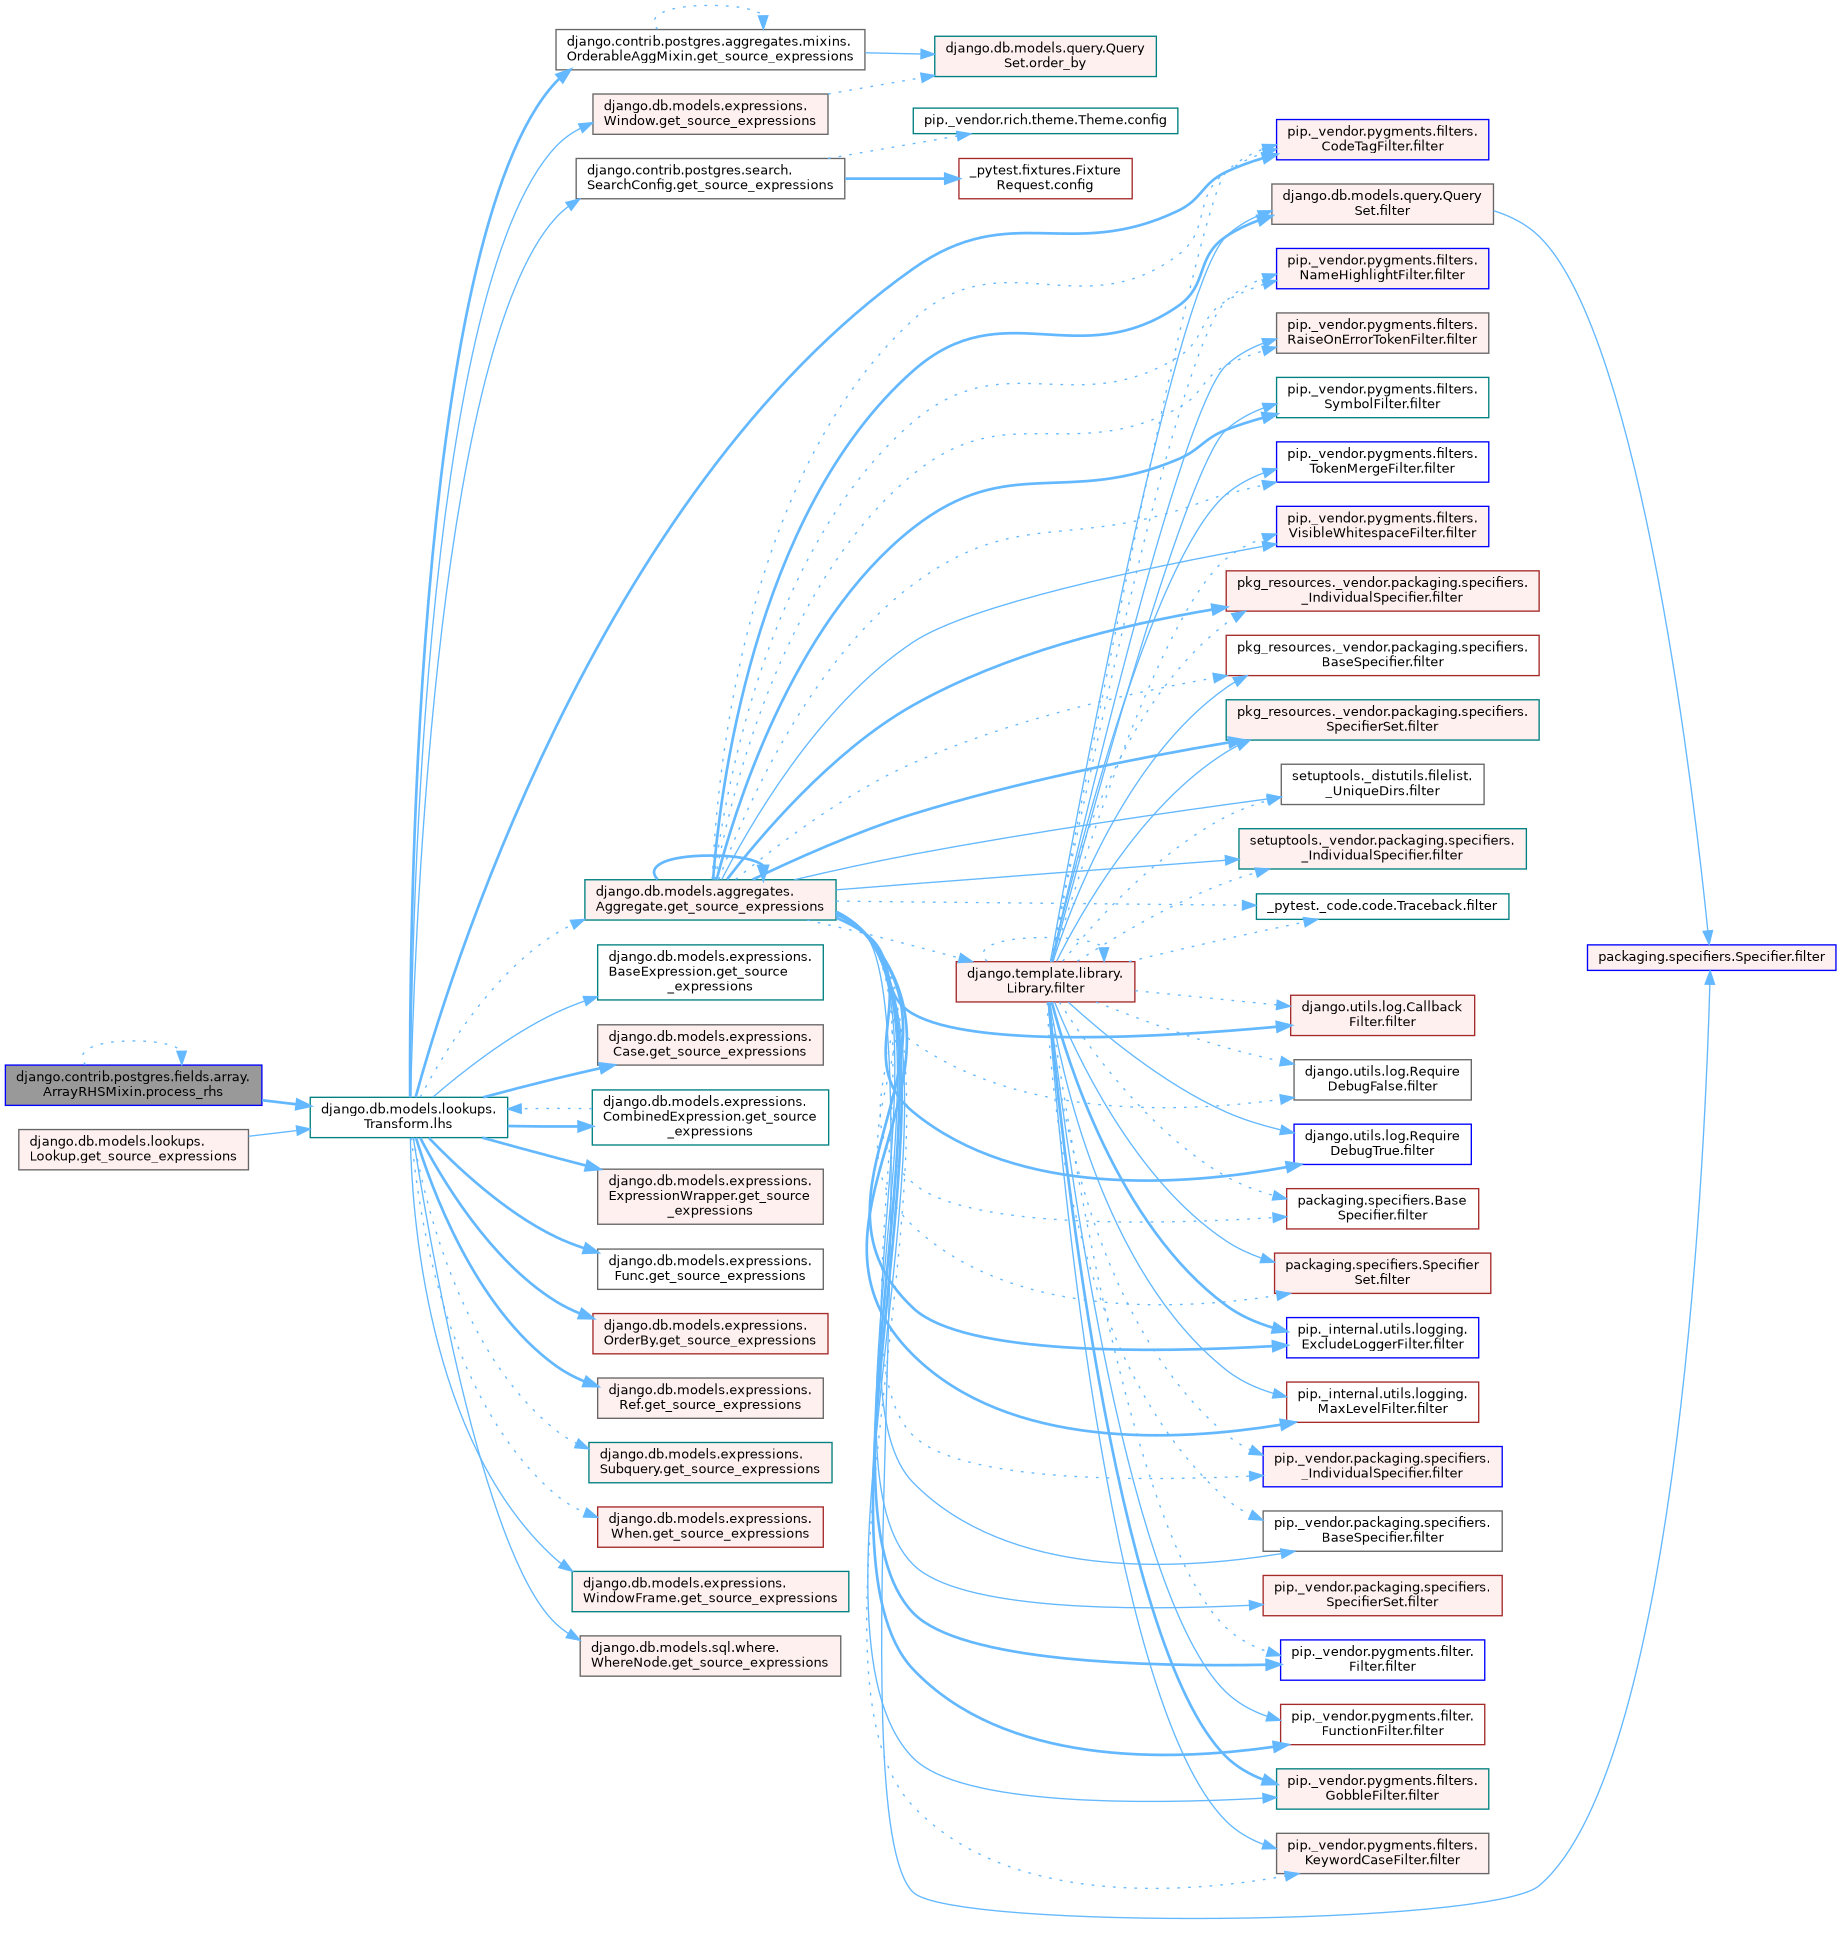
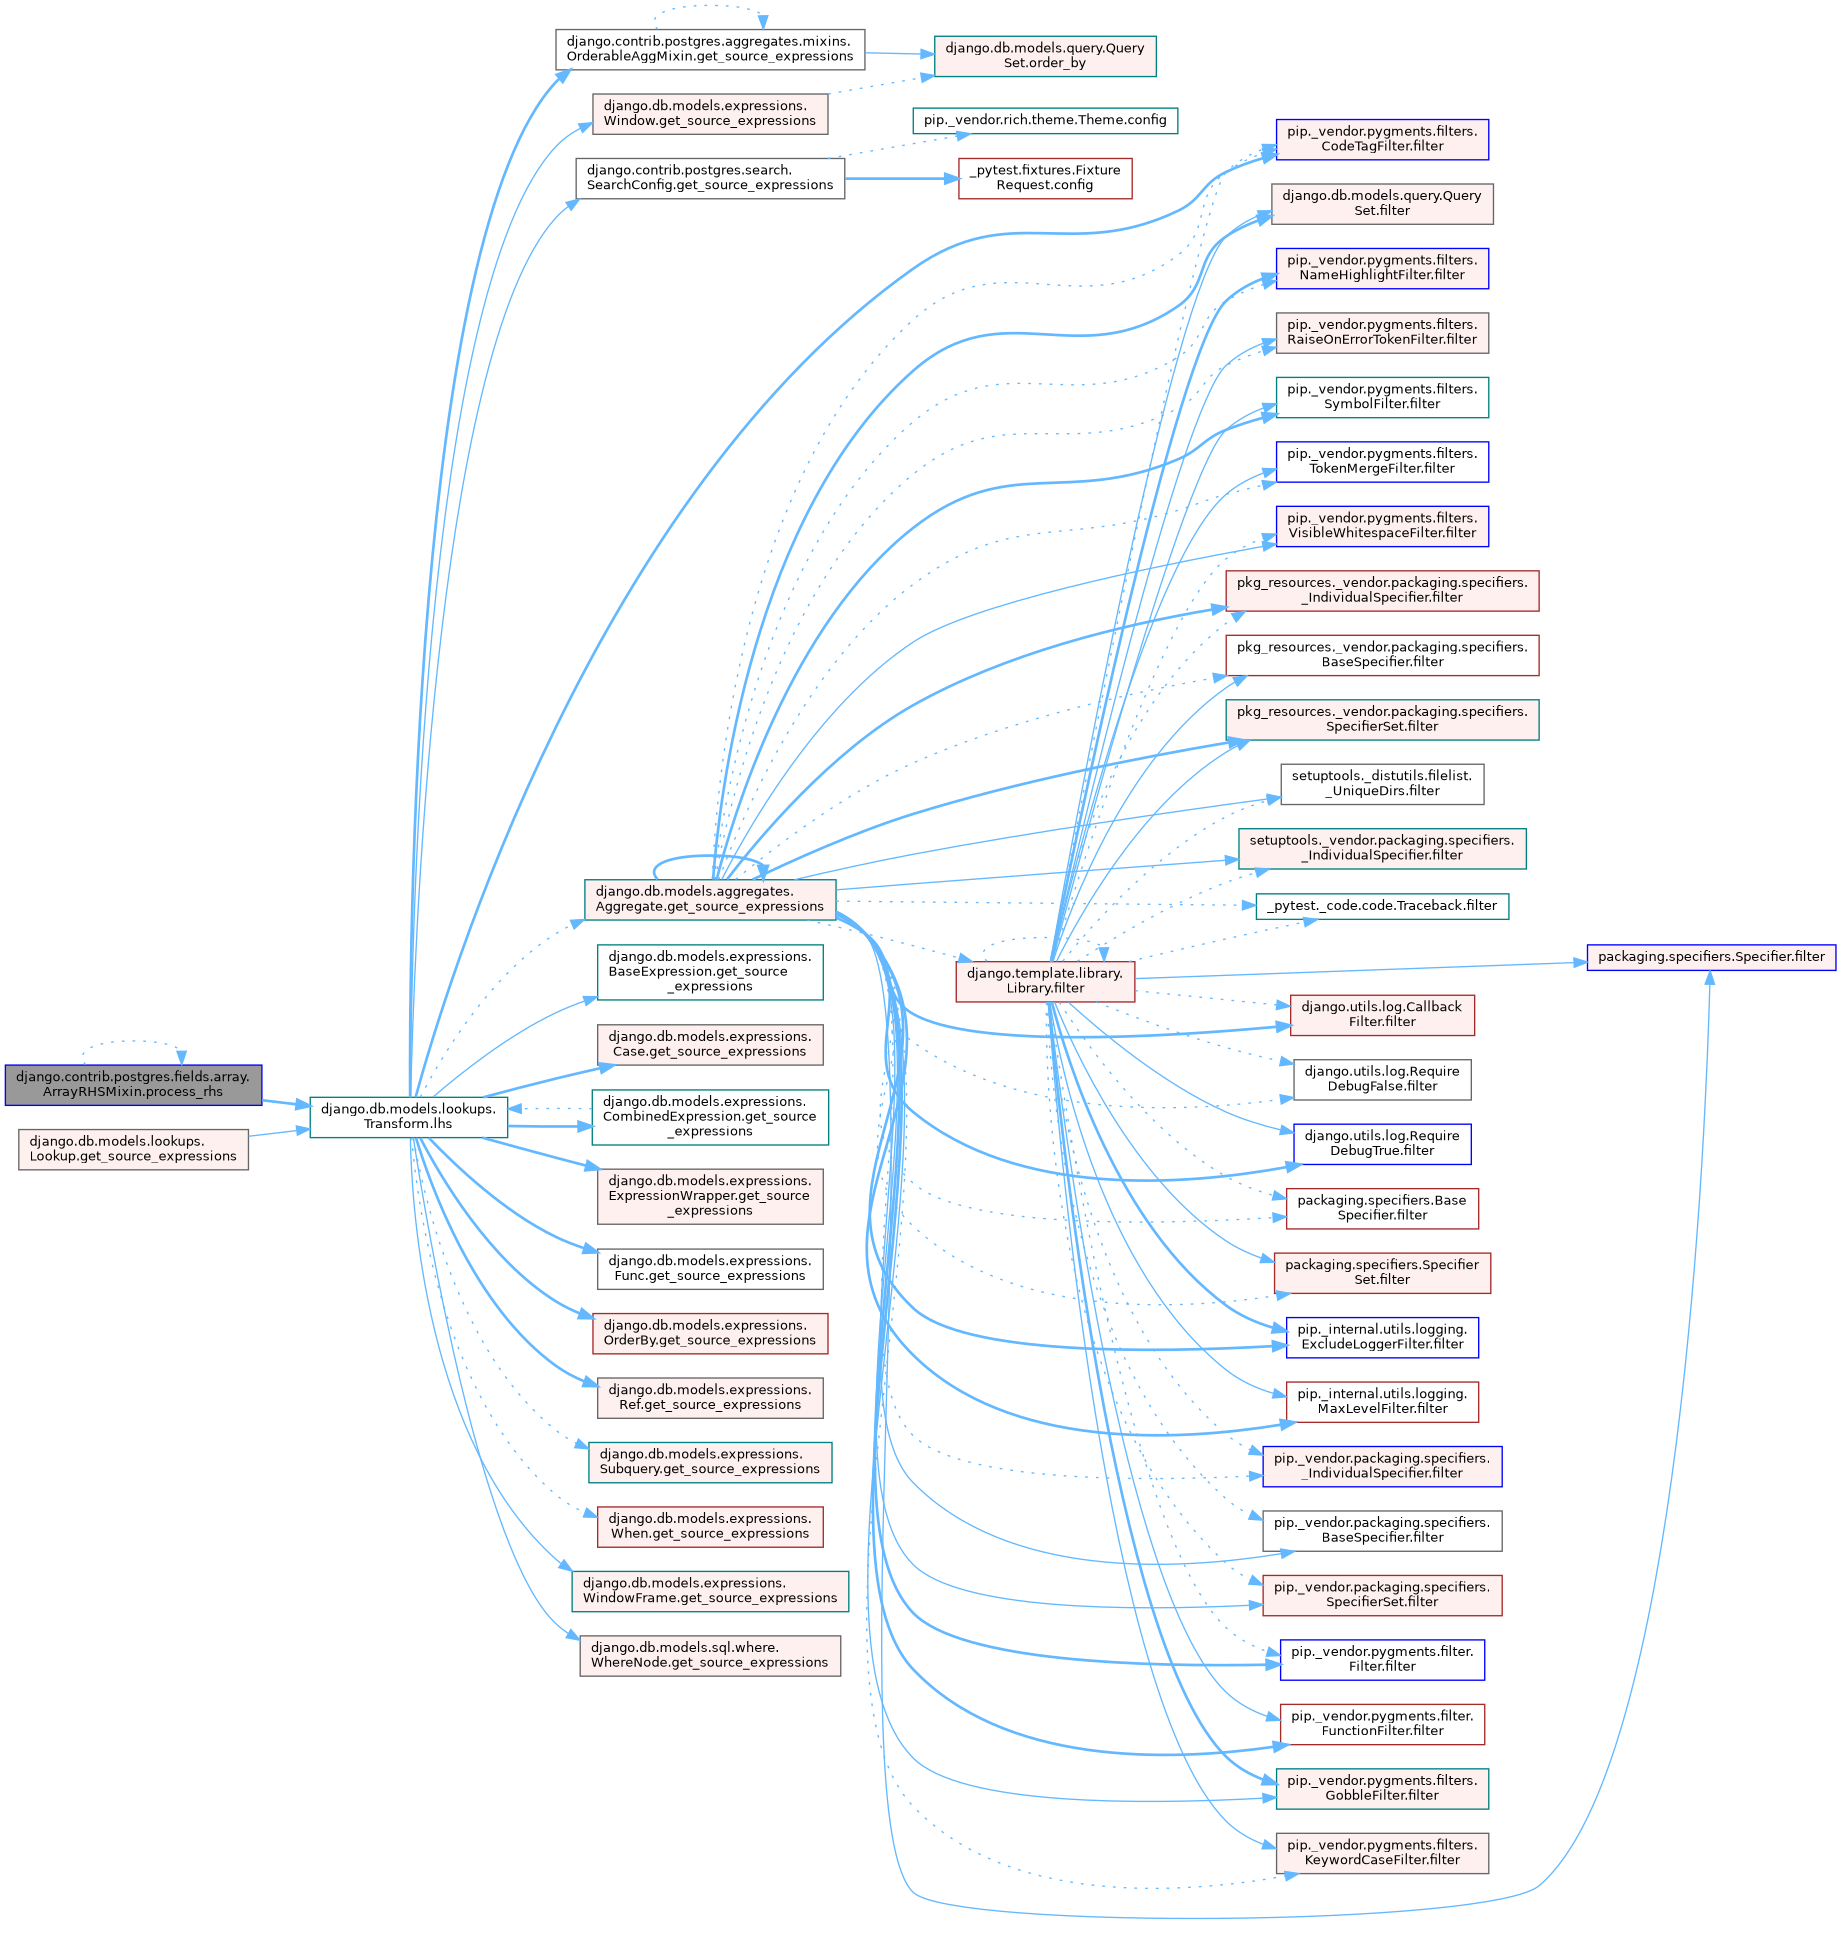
(1652, 548) -> (1354, 971)
(1133, 588) -> (1133, 588)
none -> (1087, 1316)
